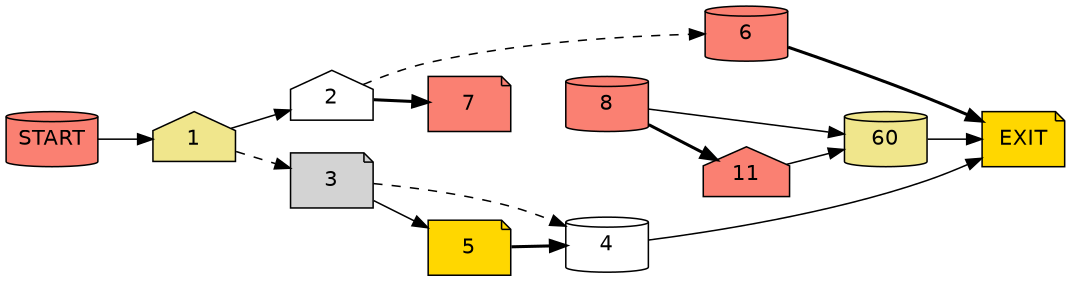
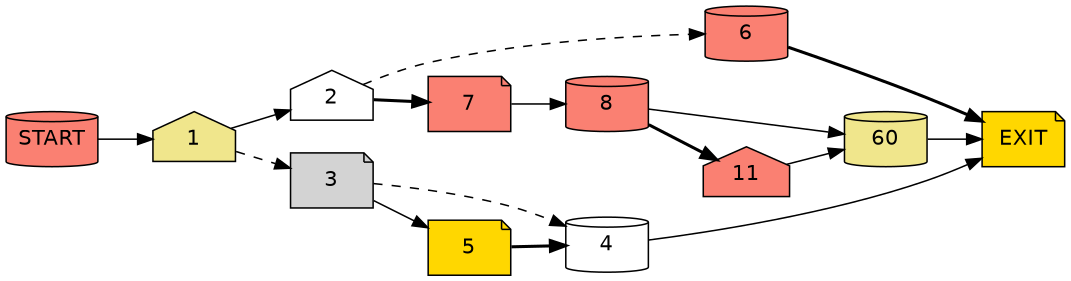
none -> (531, 104)
